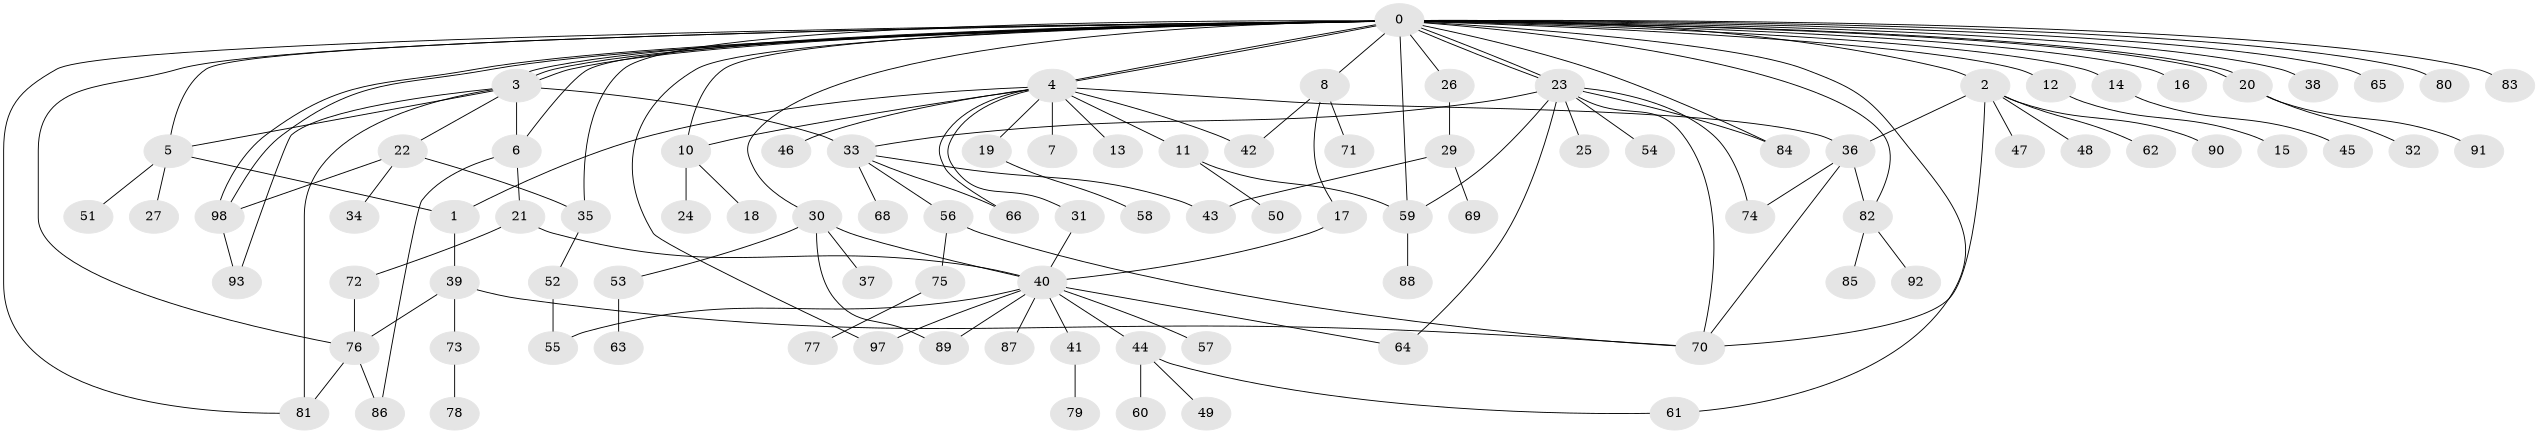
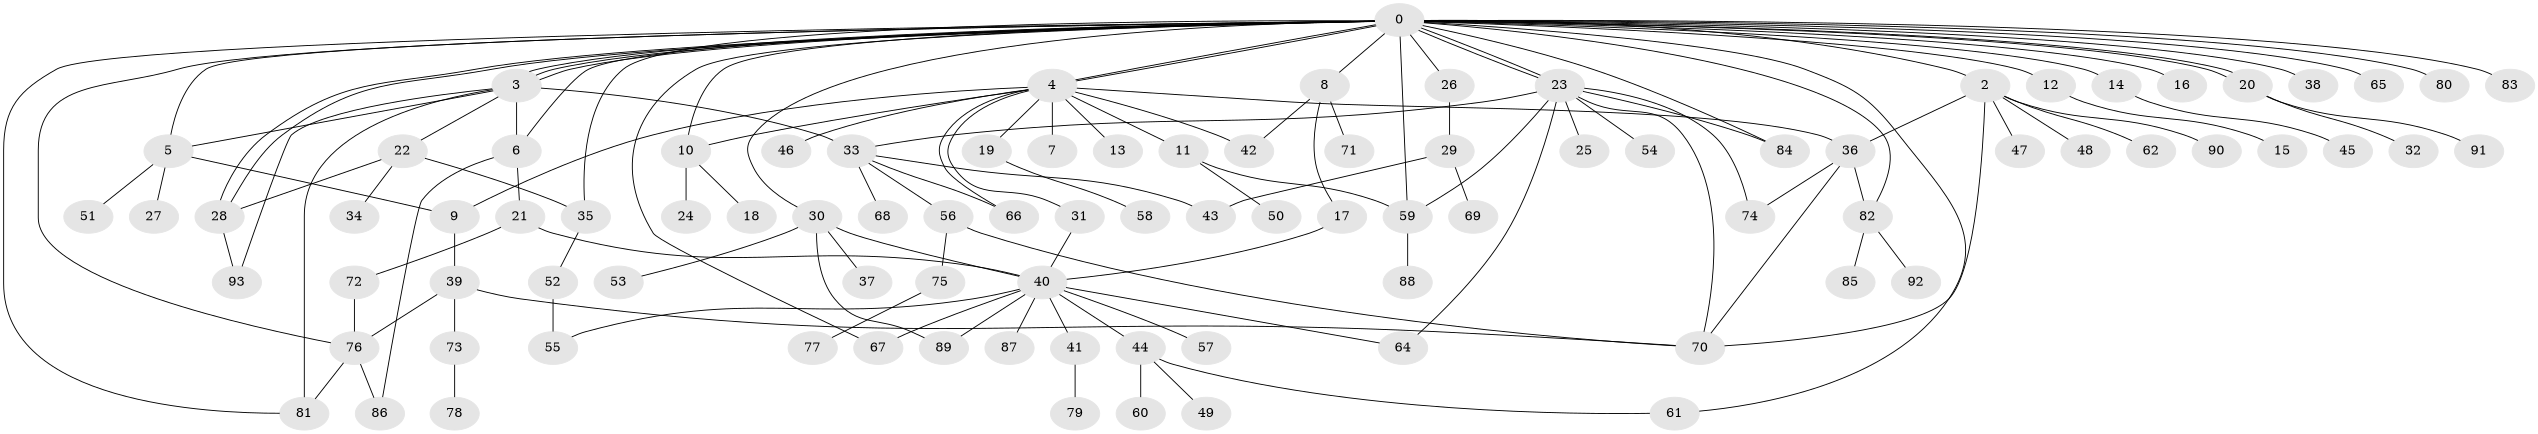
(220, 217) -> (220, 217)
(455, 217) -> (455, 217)
(619, 348) -> none
(878, 348) -> (878, 348)
